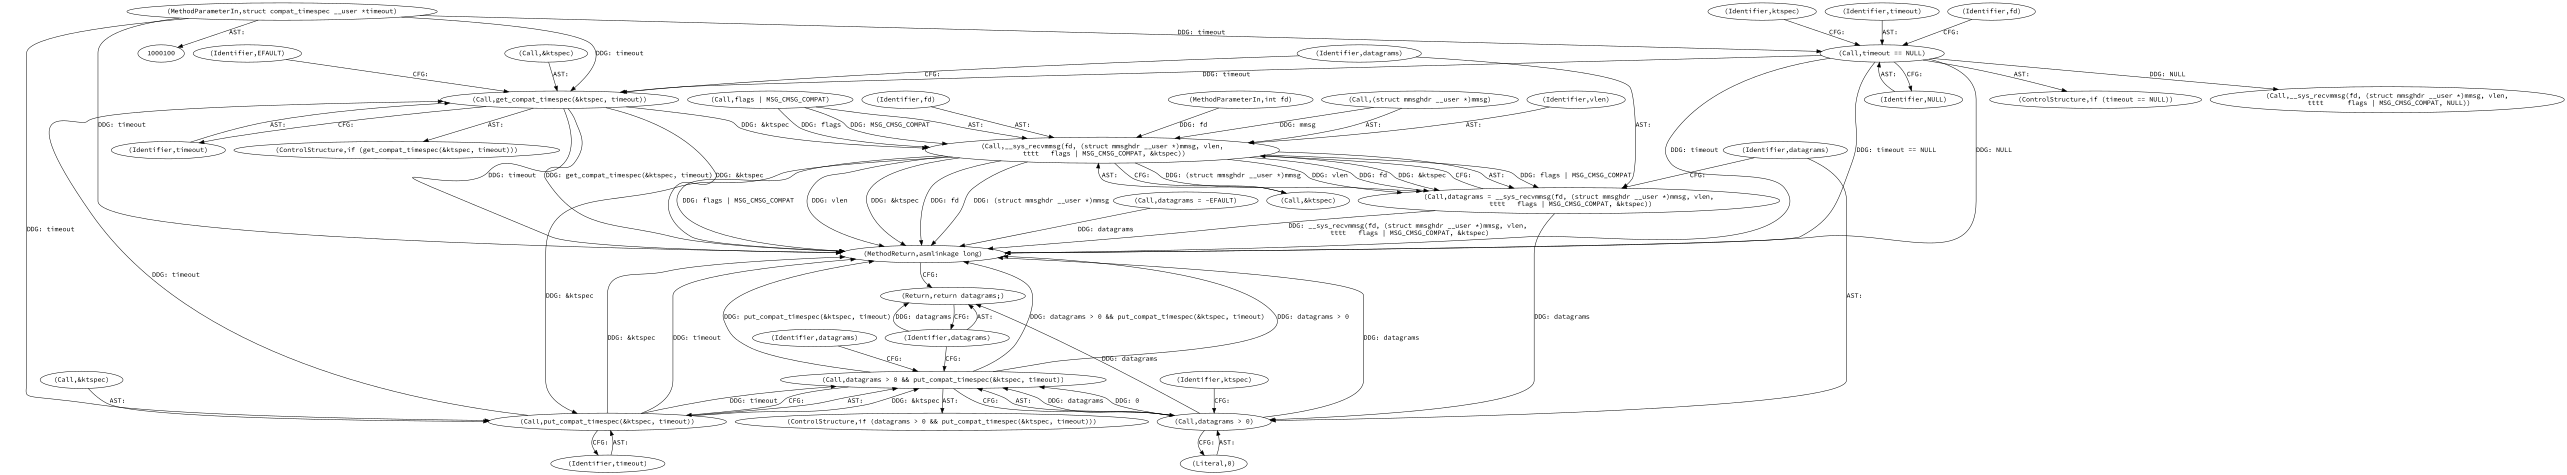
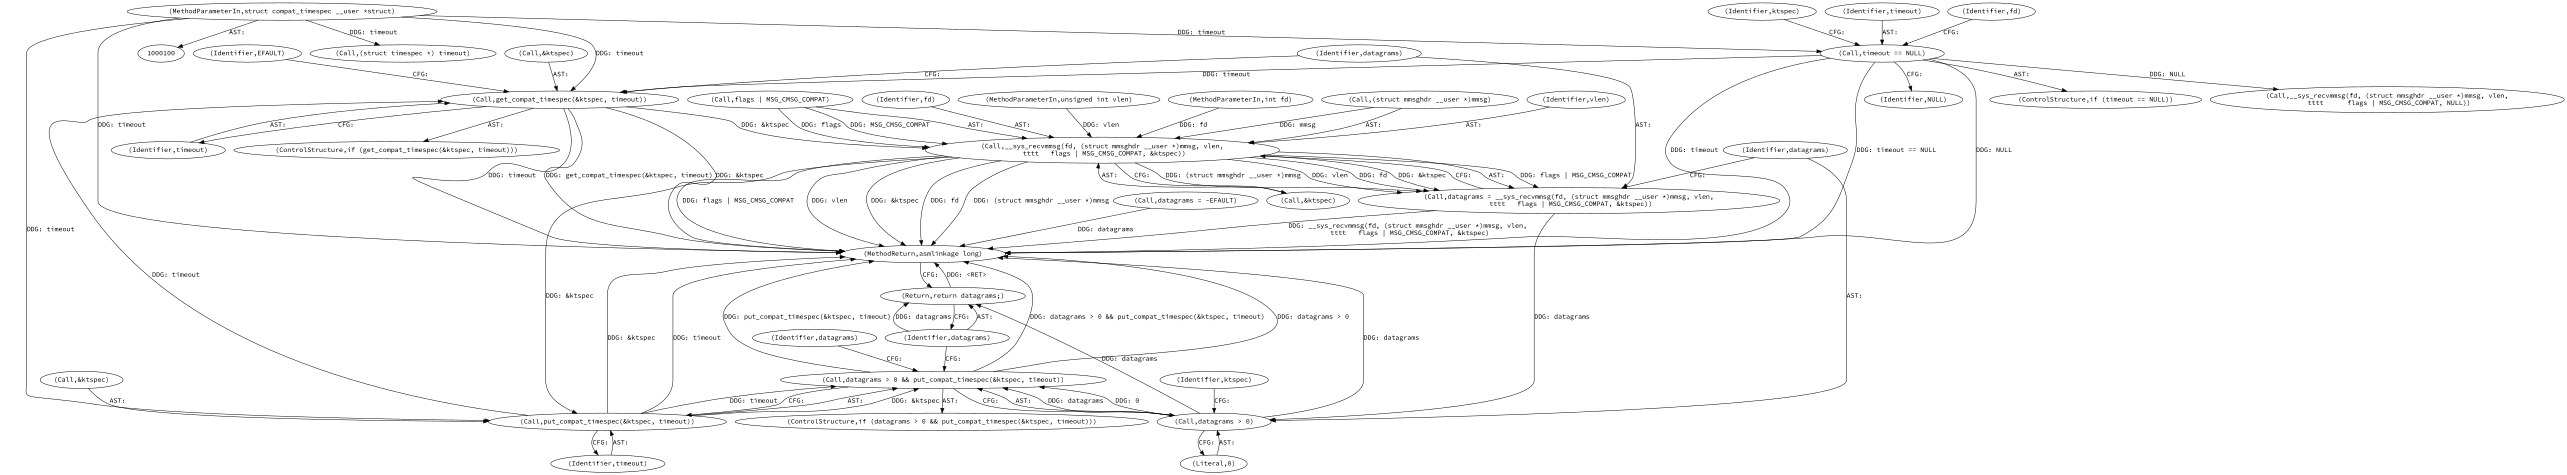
(282, 12) -> (282, 12)
none -> (403, 53)
(1883, 82) -> none
none -> (1059, 100)
none -> (946, 276)
